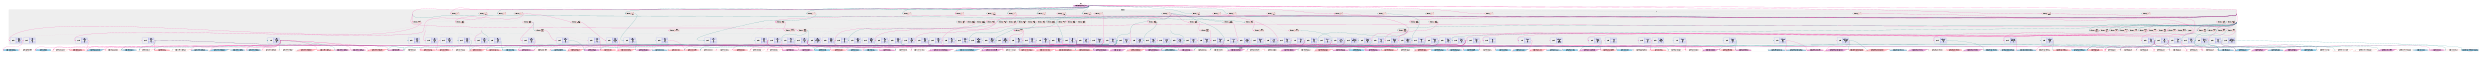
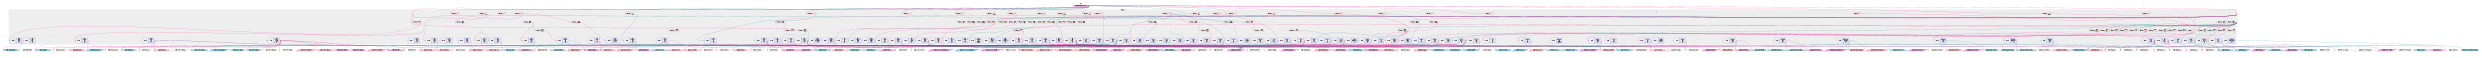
none -> (1760, 50)
